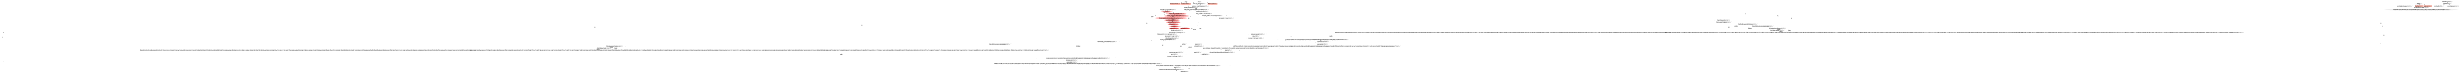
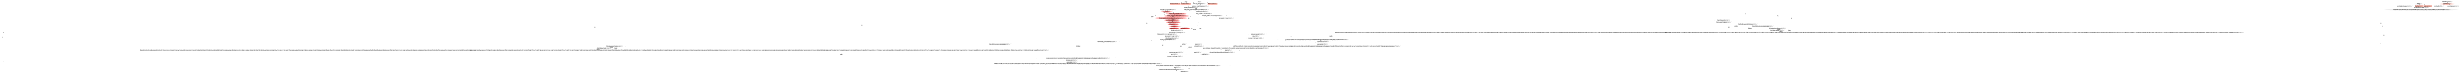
(2447, 4) -> (2447, 4)
